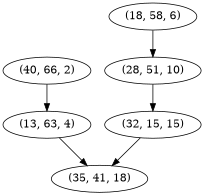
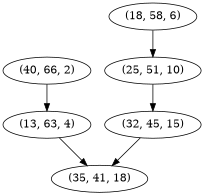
(153, 71) -> (153, 71)
(153, 125) -> (153, 125)
